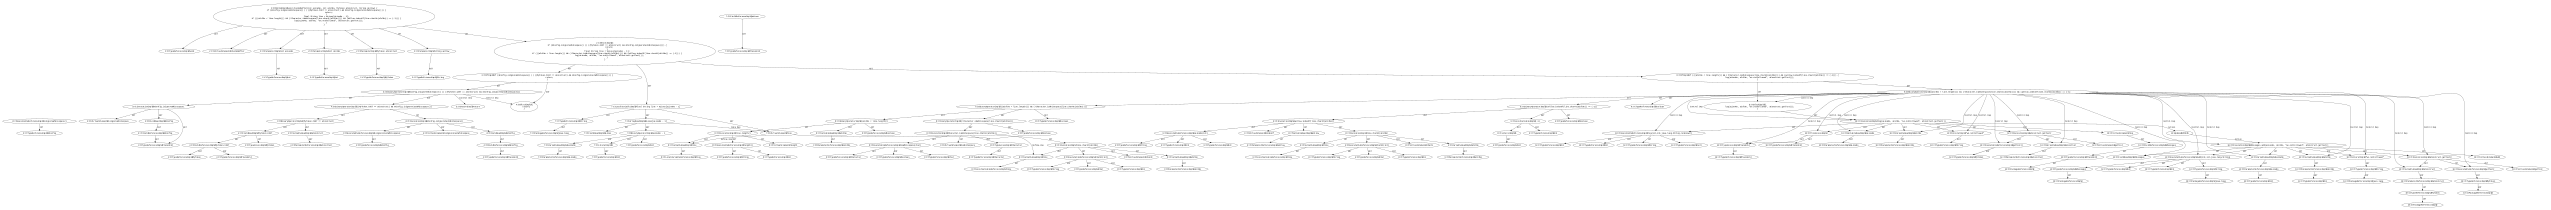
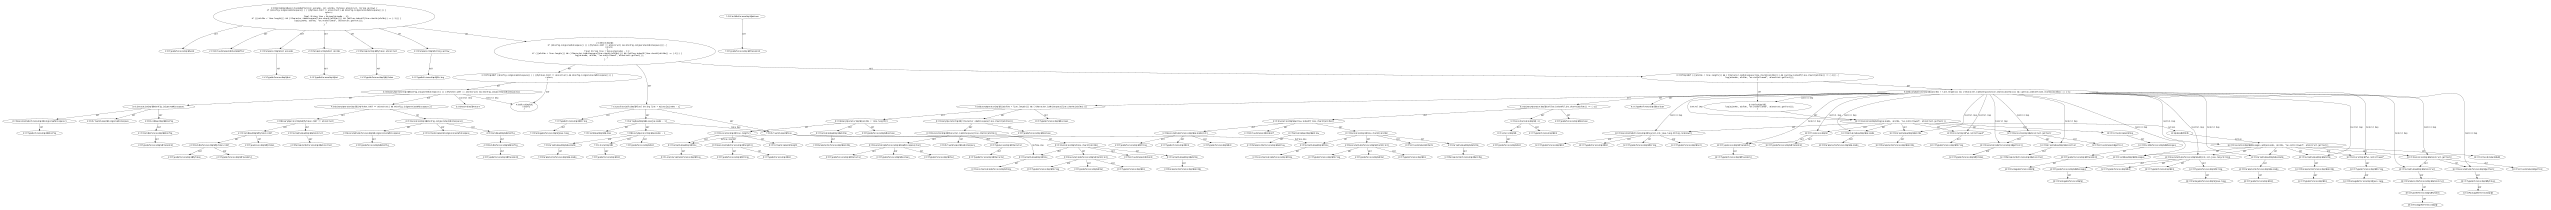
(183, 125) -> (100, 114)
(1304, 127) -> none
none -> (1050, 136)
